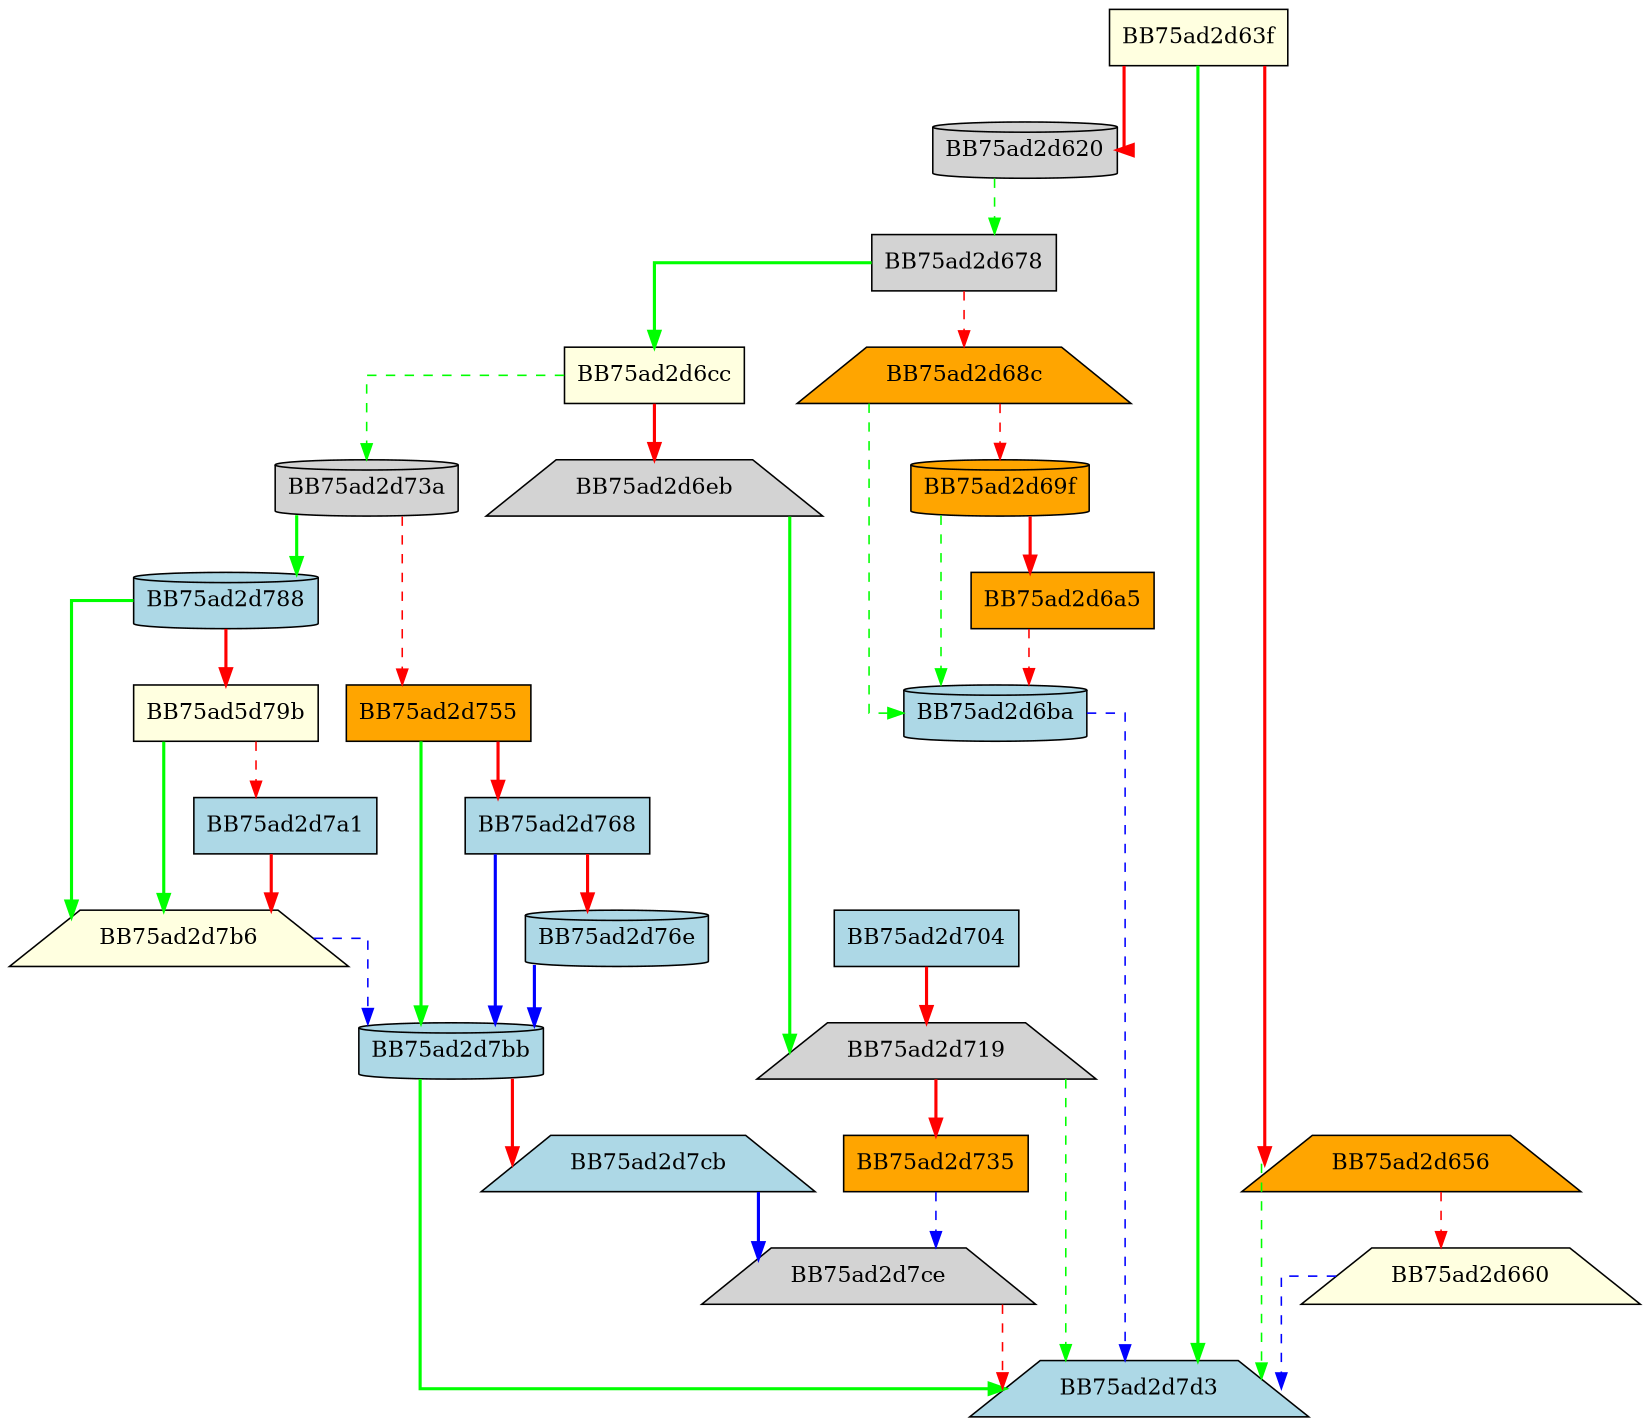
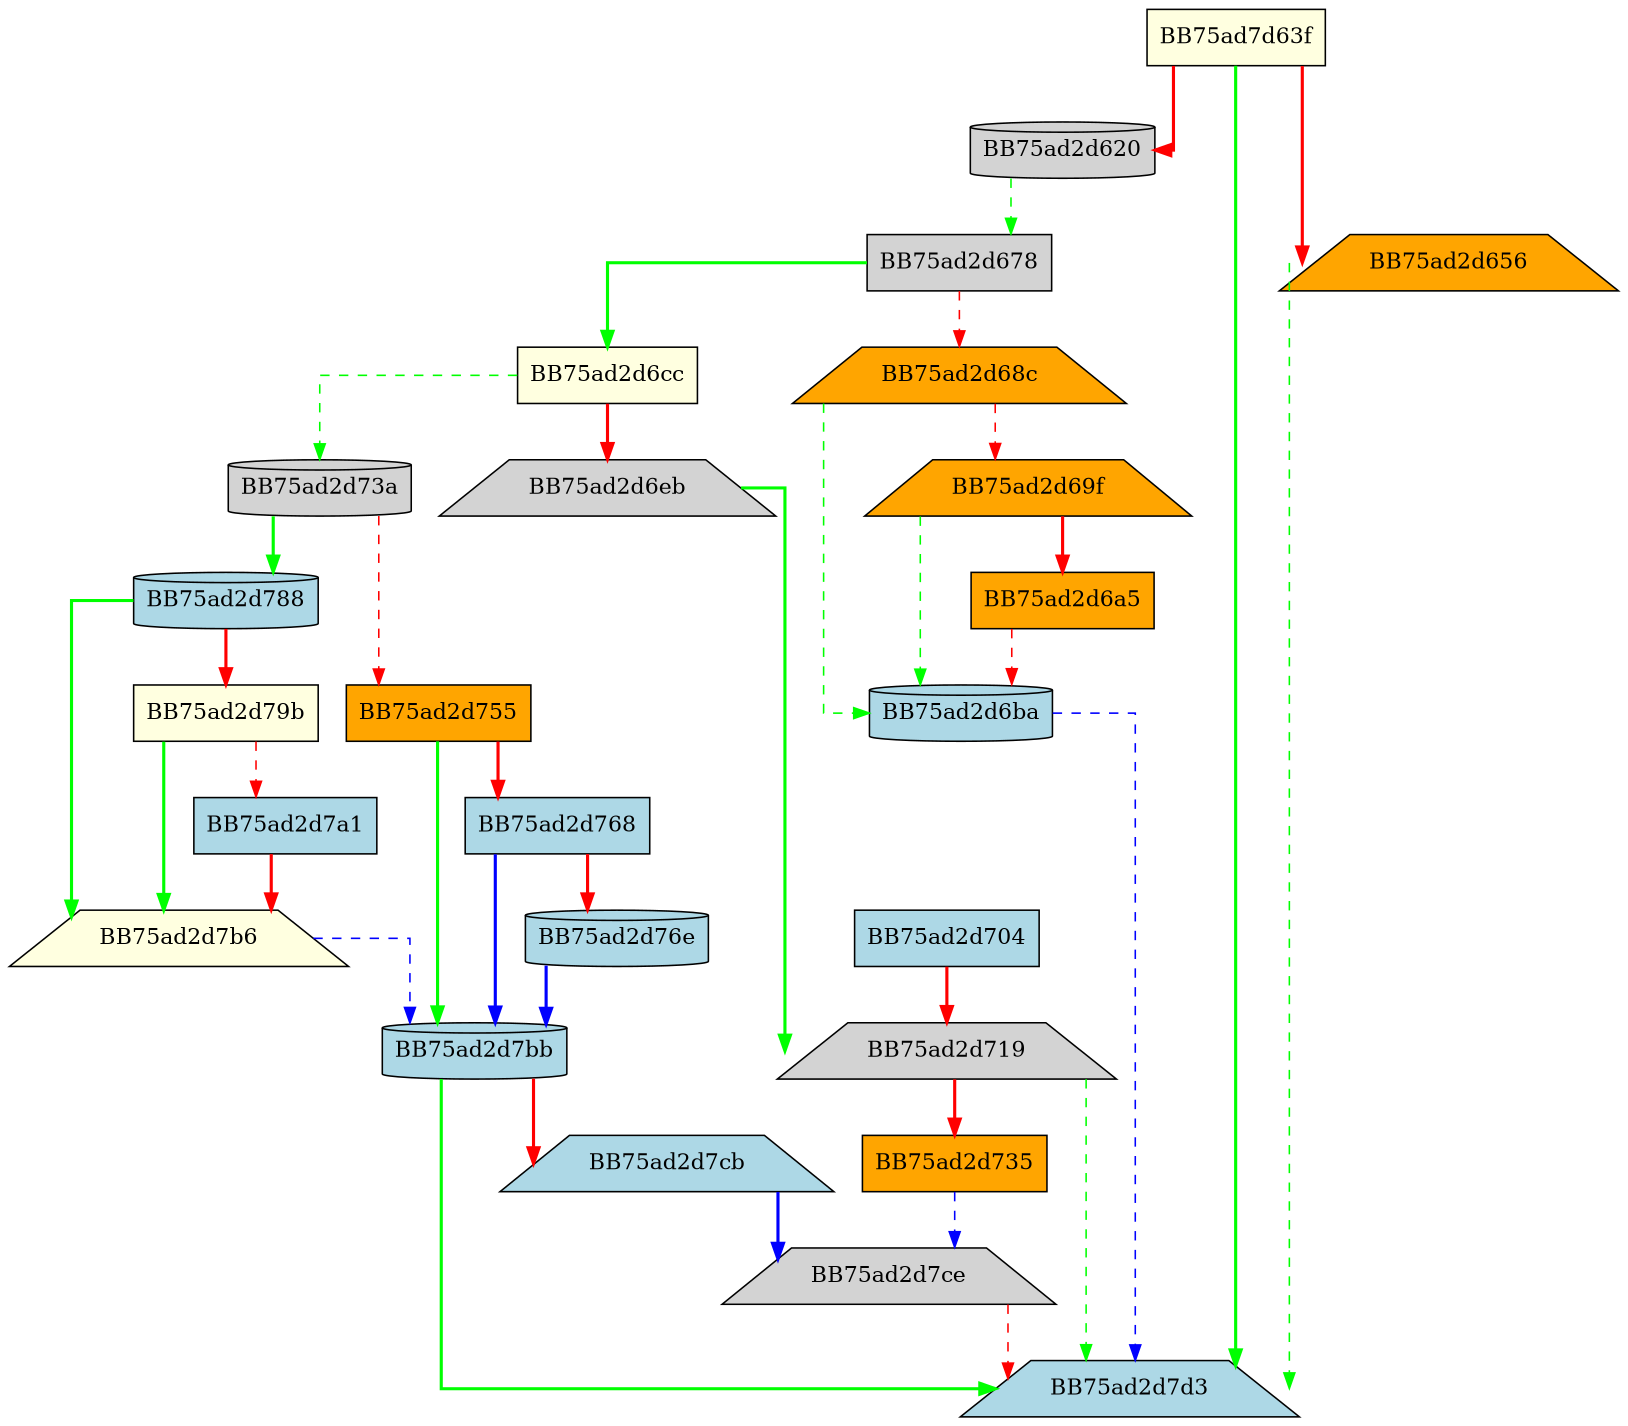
(1199, 38) -> (1236, 38)
(1000, 488) -> (1028, 488)
(226, 713) -> (226, 713)
(1471, 1276) -> none
